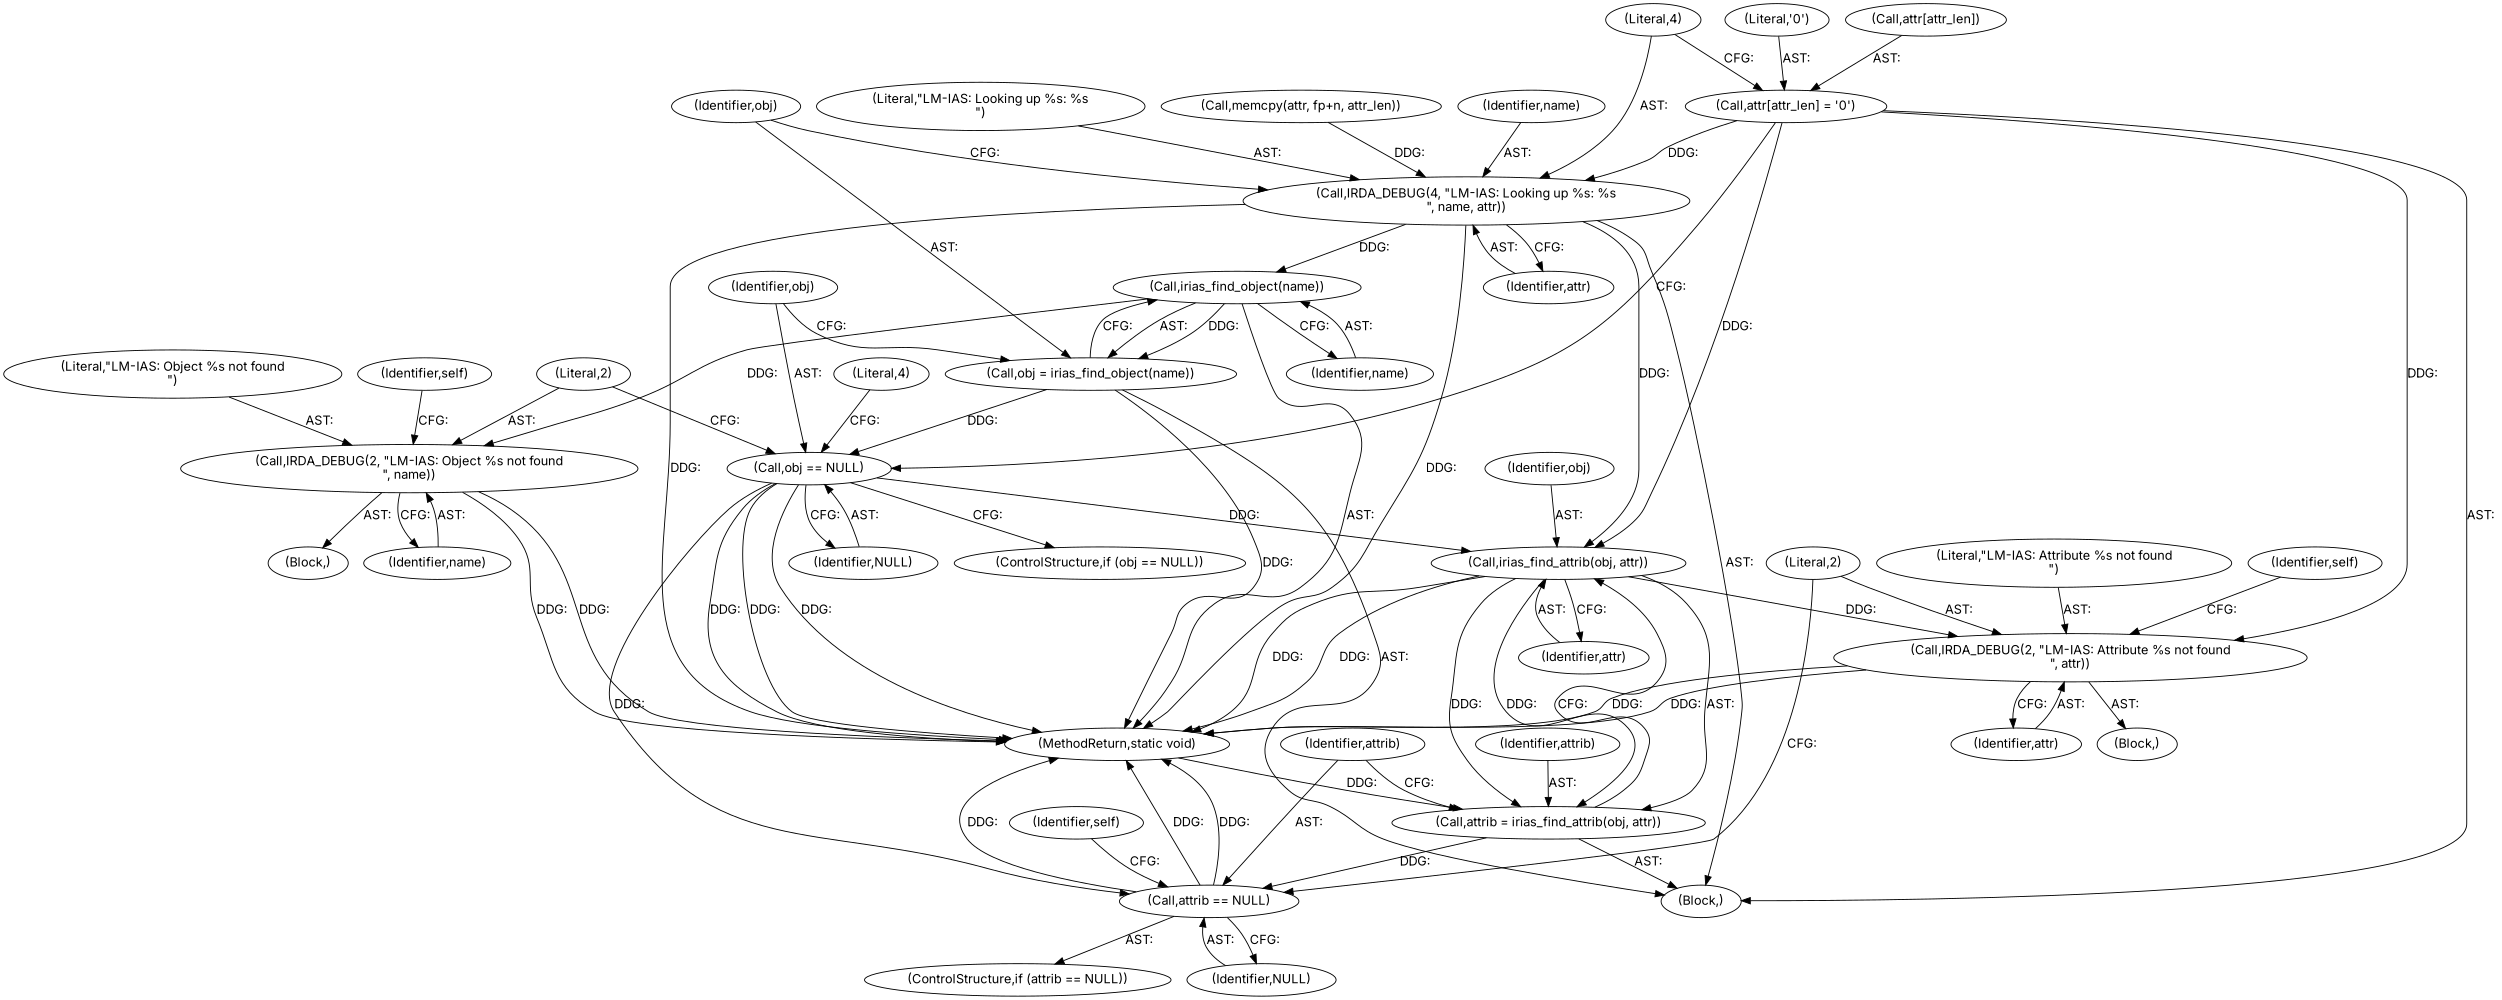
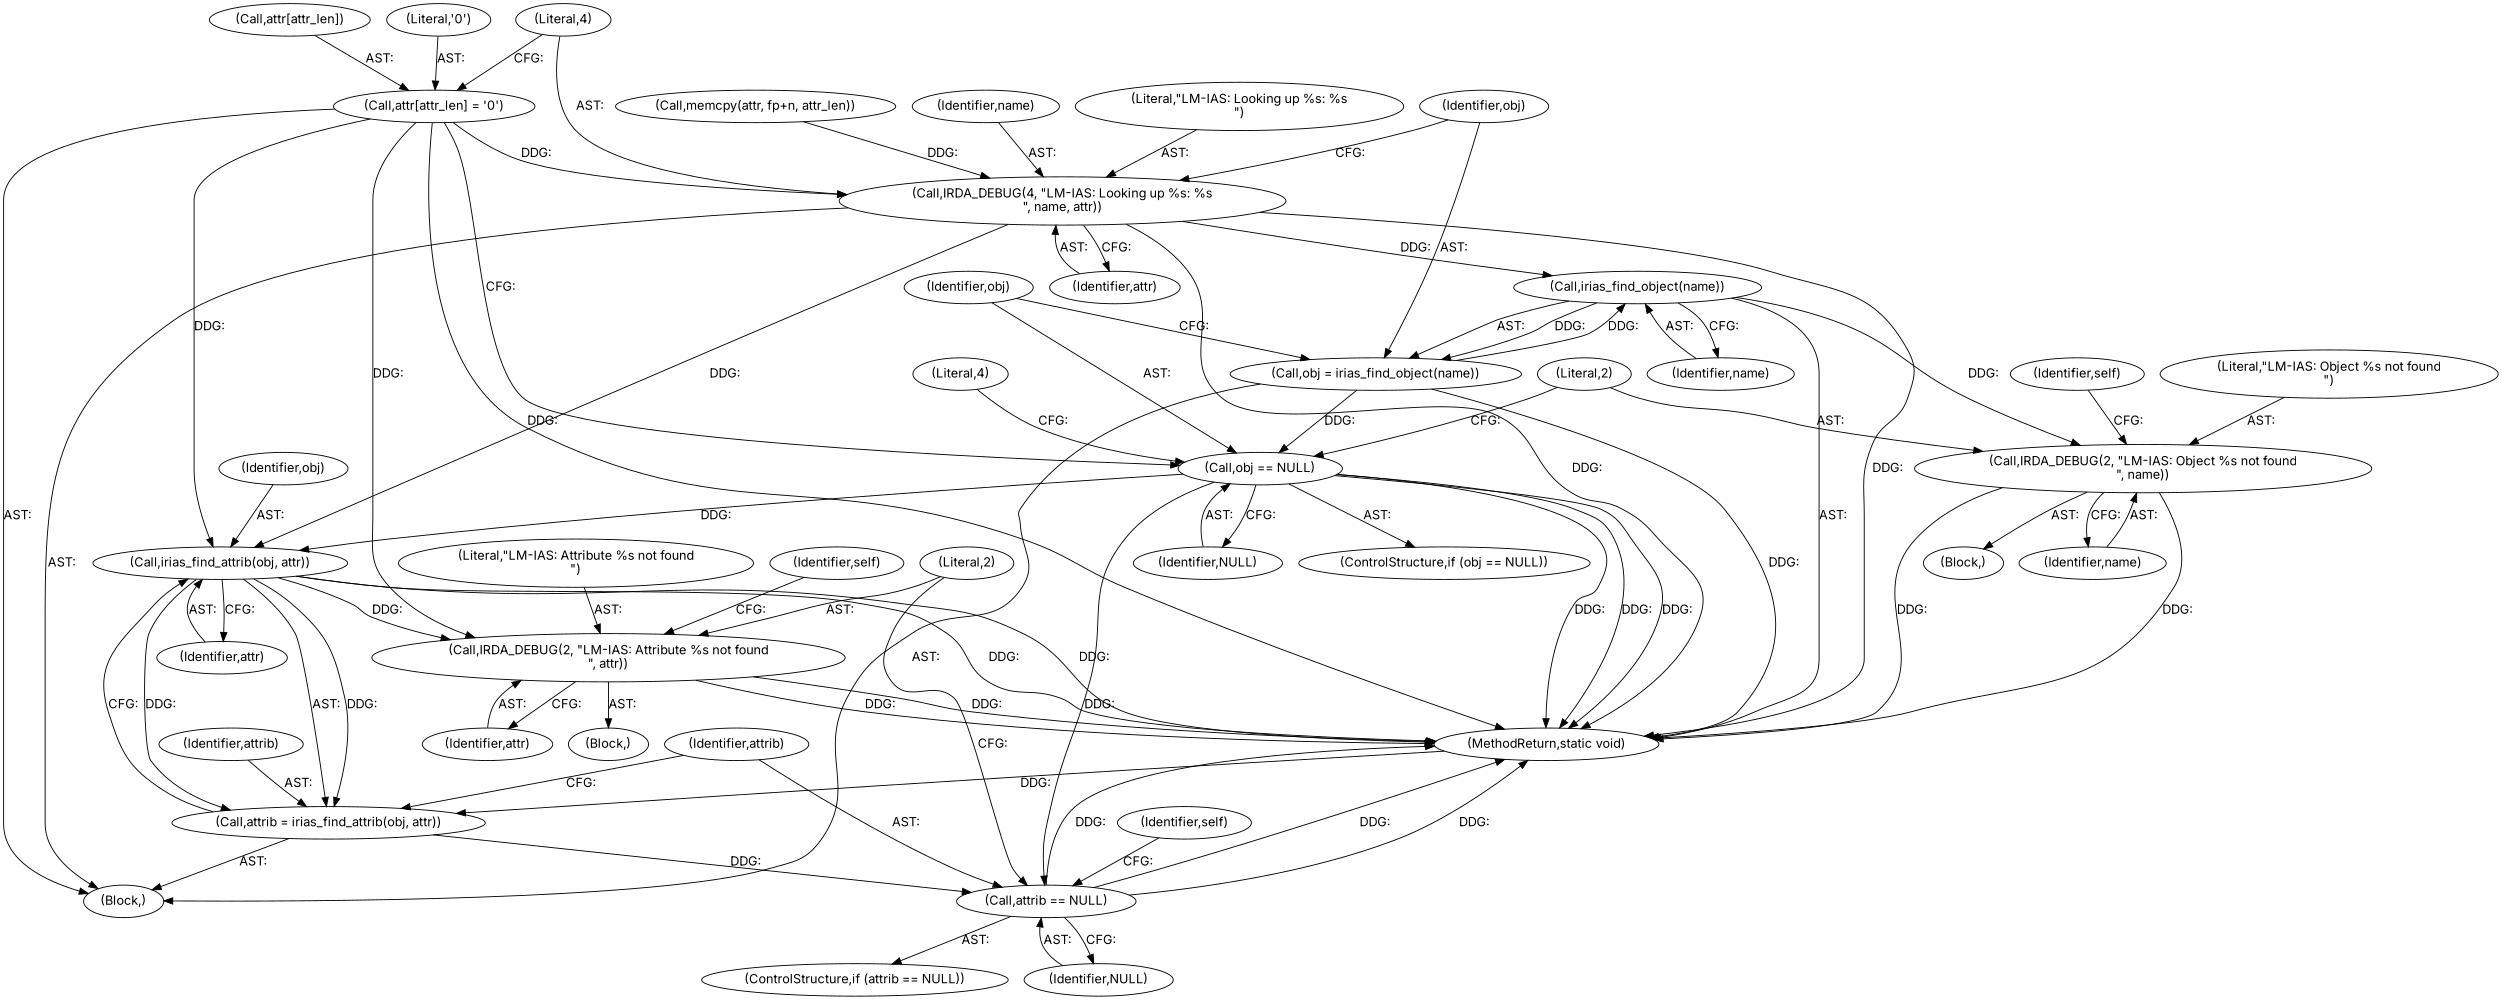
(1119, 327) -> (1625, 327)
none -> (891, 507)
(989, 516) -> (1379, 516)
